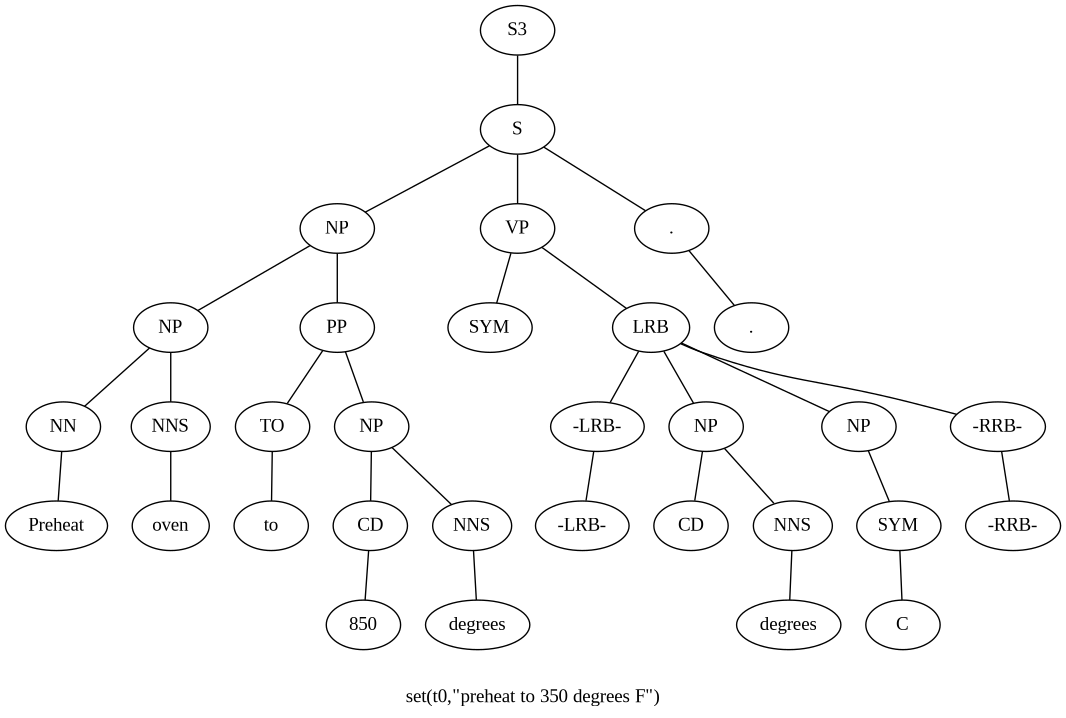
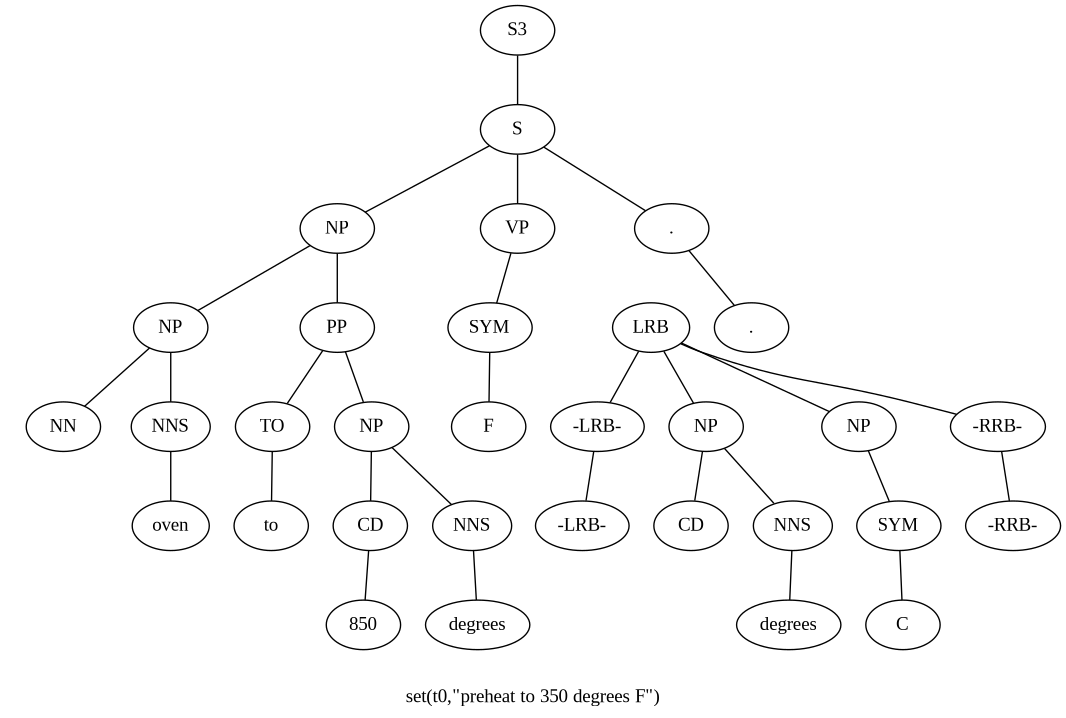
(584, 278) -> none
none -> (489, 427)
(57, 526) -> none
